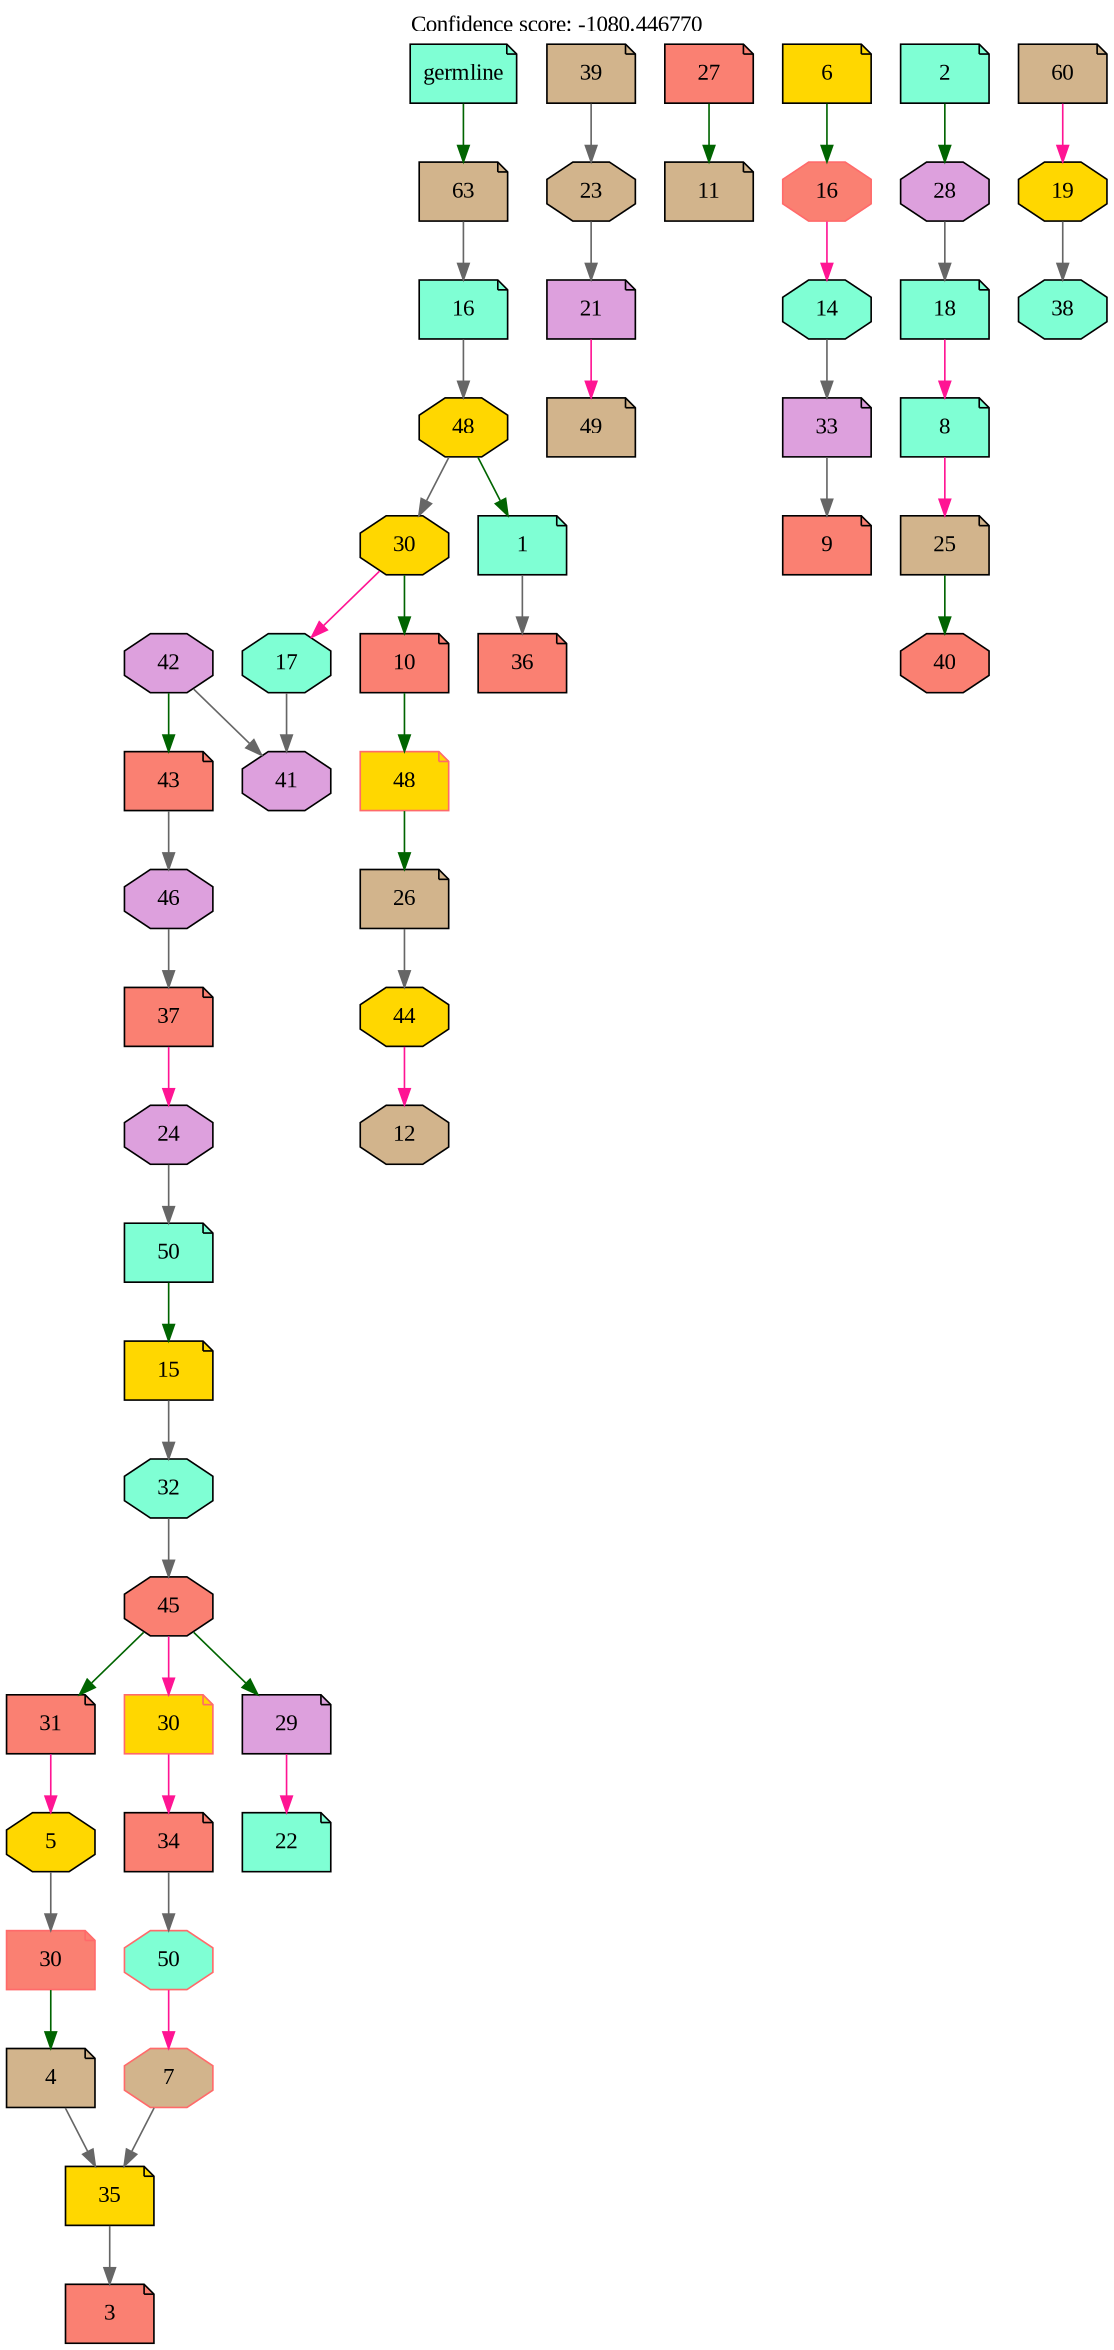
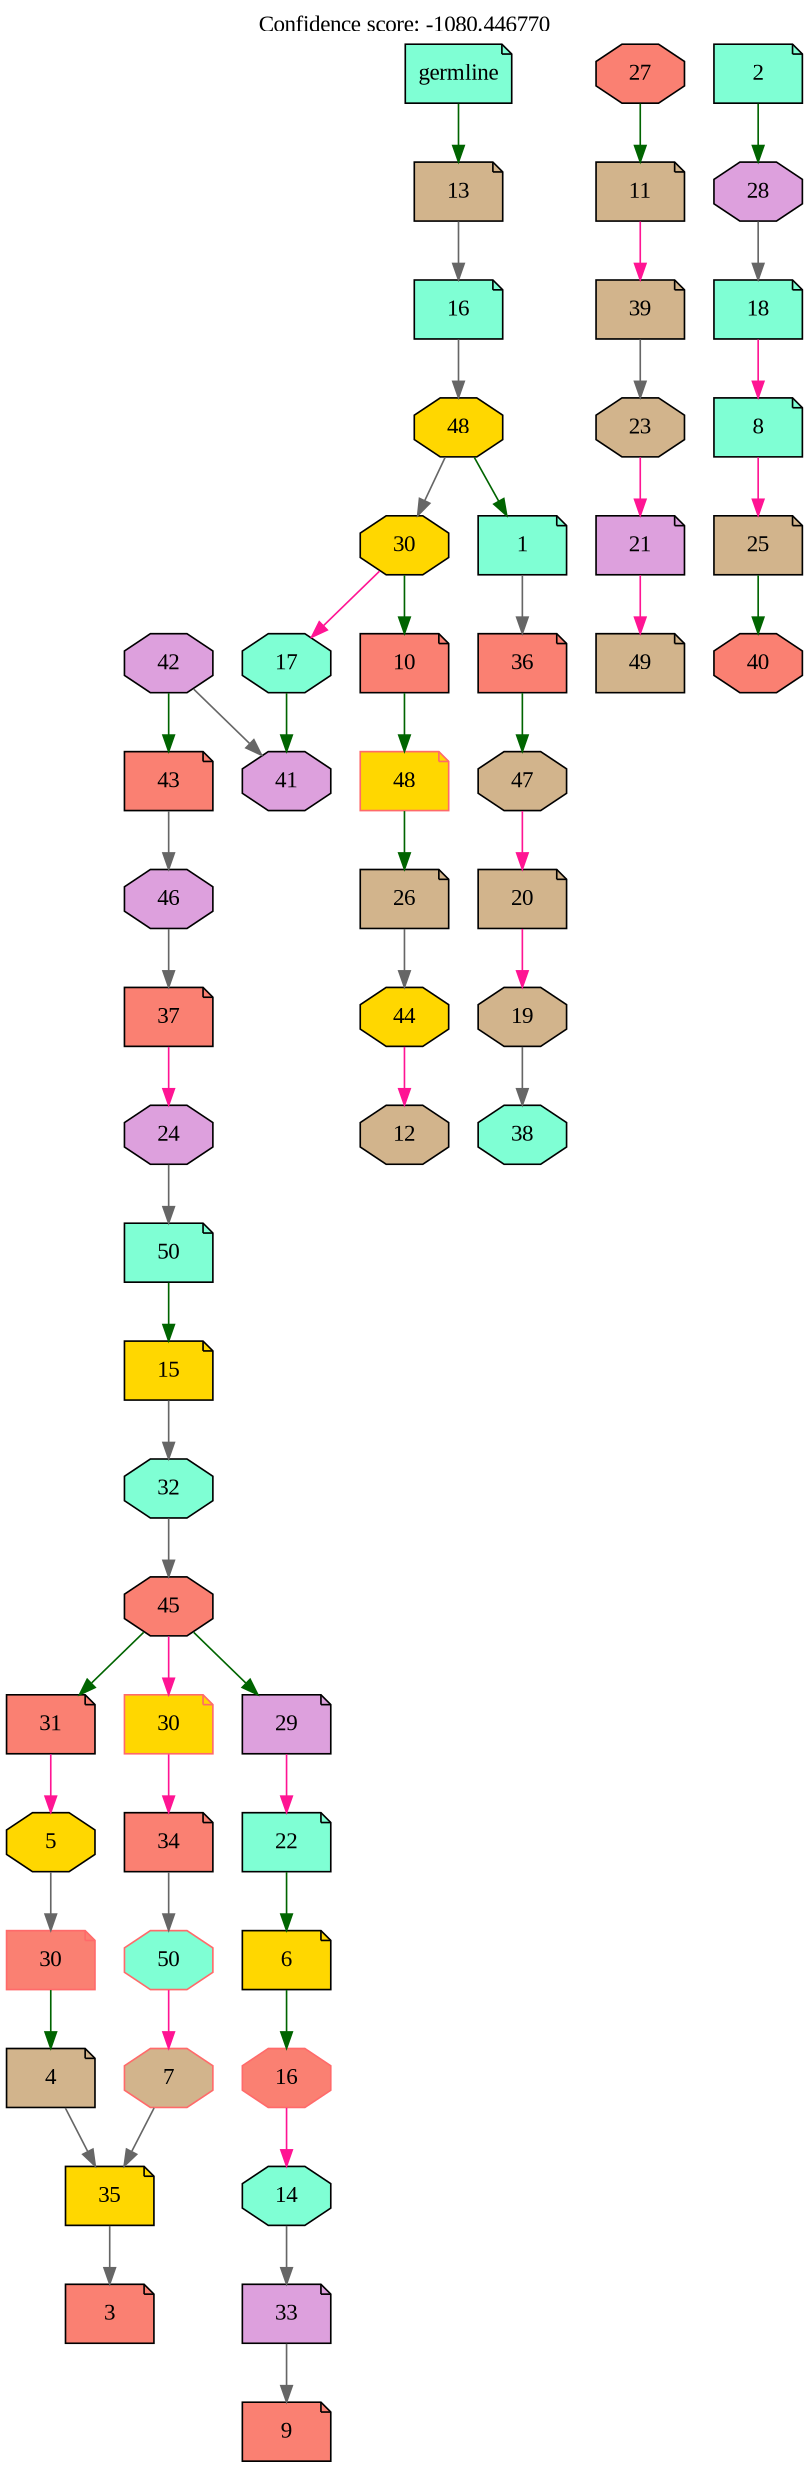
(709, 74) -> (640, 74)
(1063, 74) -> (522, 899)
(463, 192) -> (459, 192)
(1063, 192) -> (522, 1017)
(591, 243) -> (640, 478)
none -> (640, 243)
(287, 714) -> (287, 714)
none -> (522, 781)
none -> (287, 1893)
